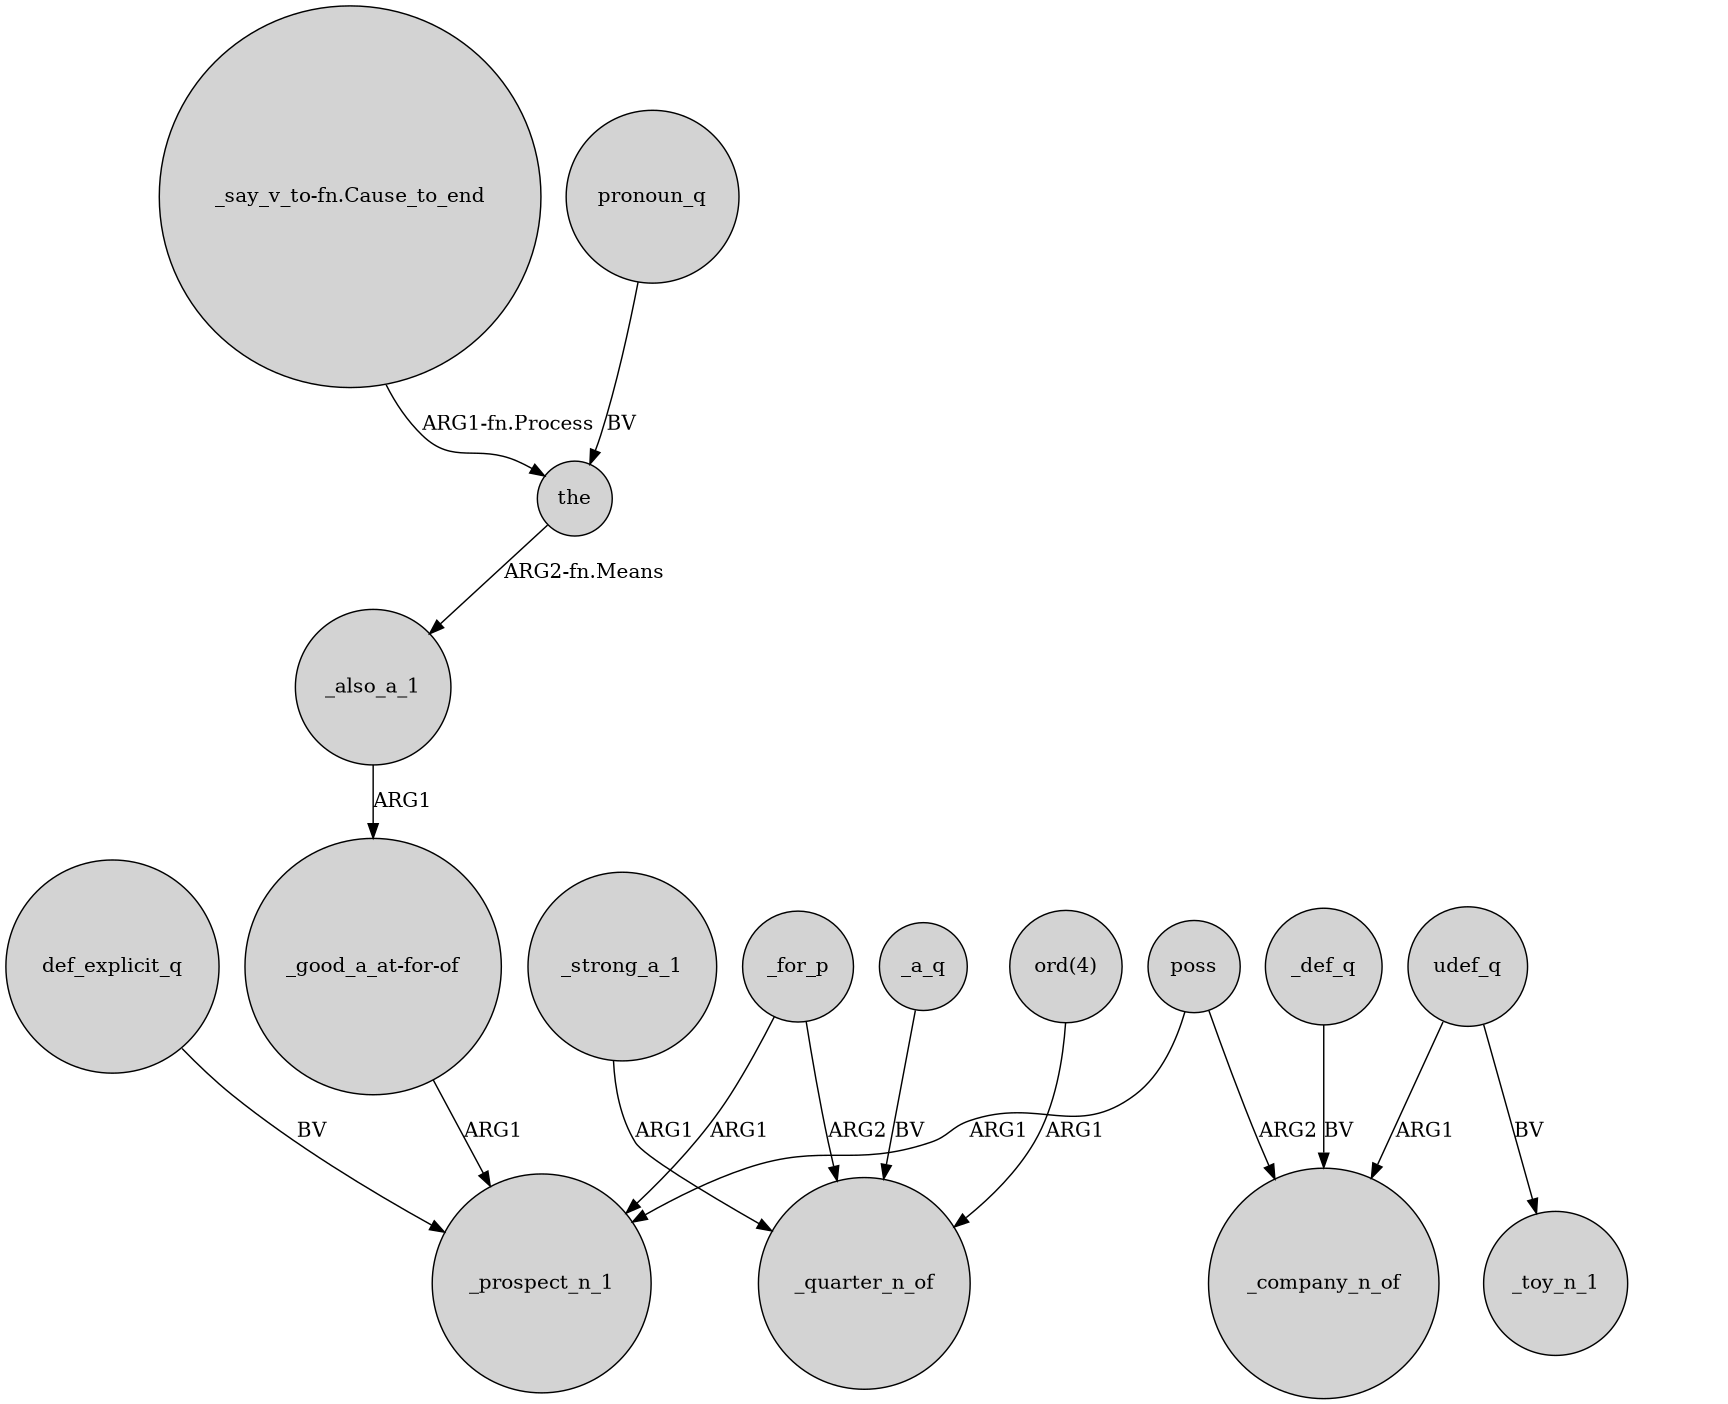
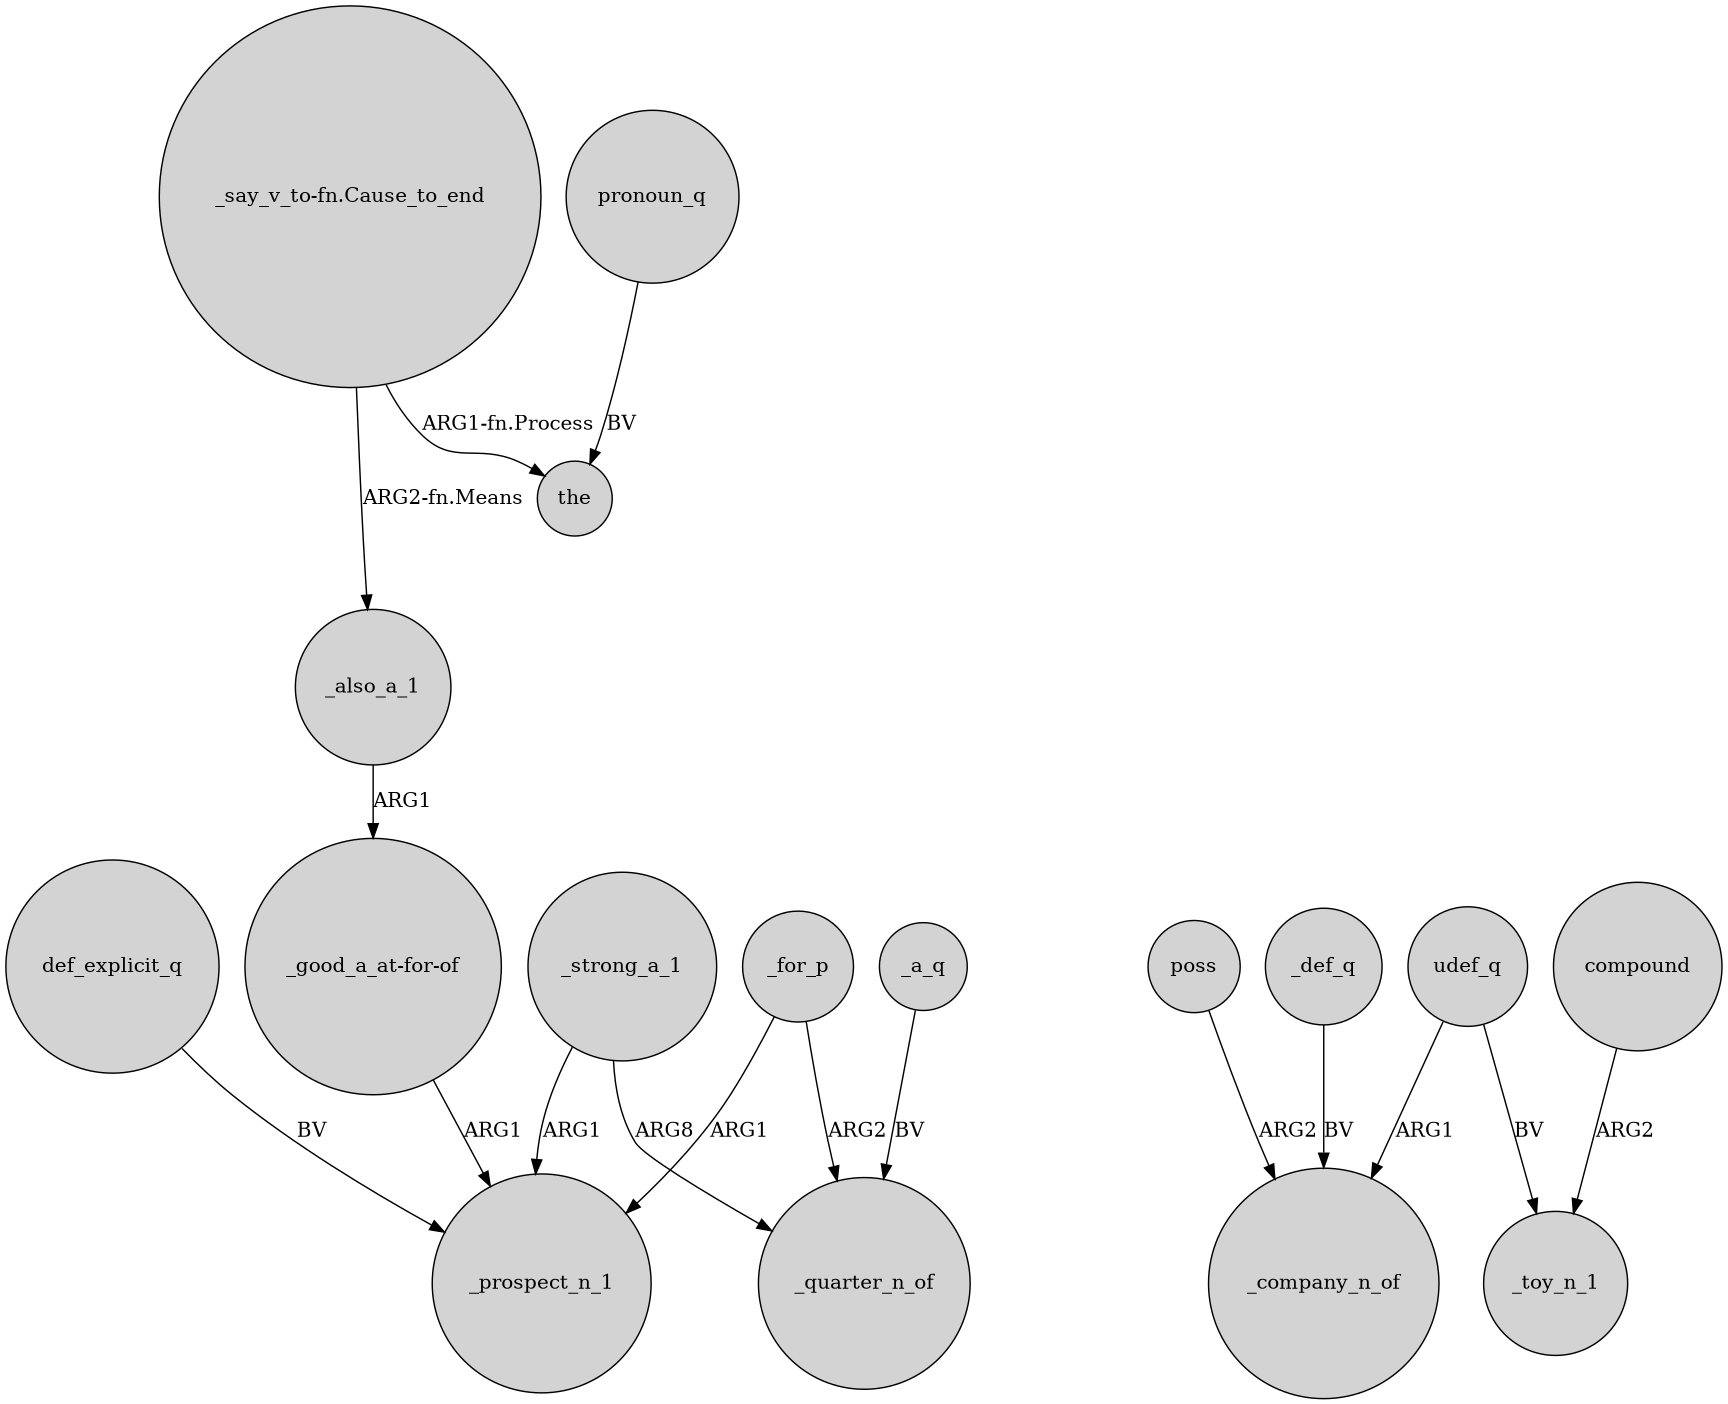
(494, 575) -> (361, 491)
(1066, 967) -> none
none -> (1638, 967)
(665, 1132) -> (665, 1132)
(938, 1139) -> (549, 1101)
